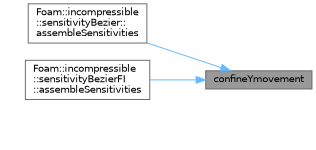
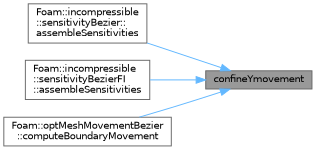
none -> (88, 132)
